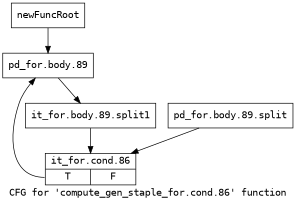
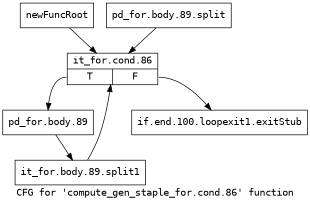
(48, 37) -> (80, 38)
none -> (220, 122)
